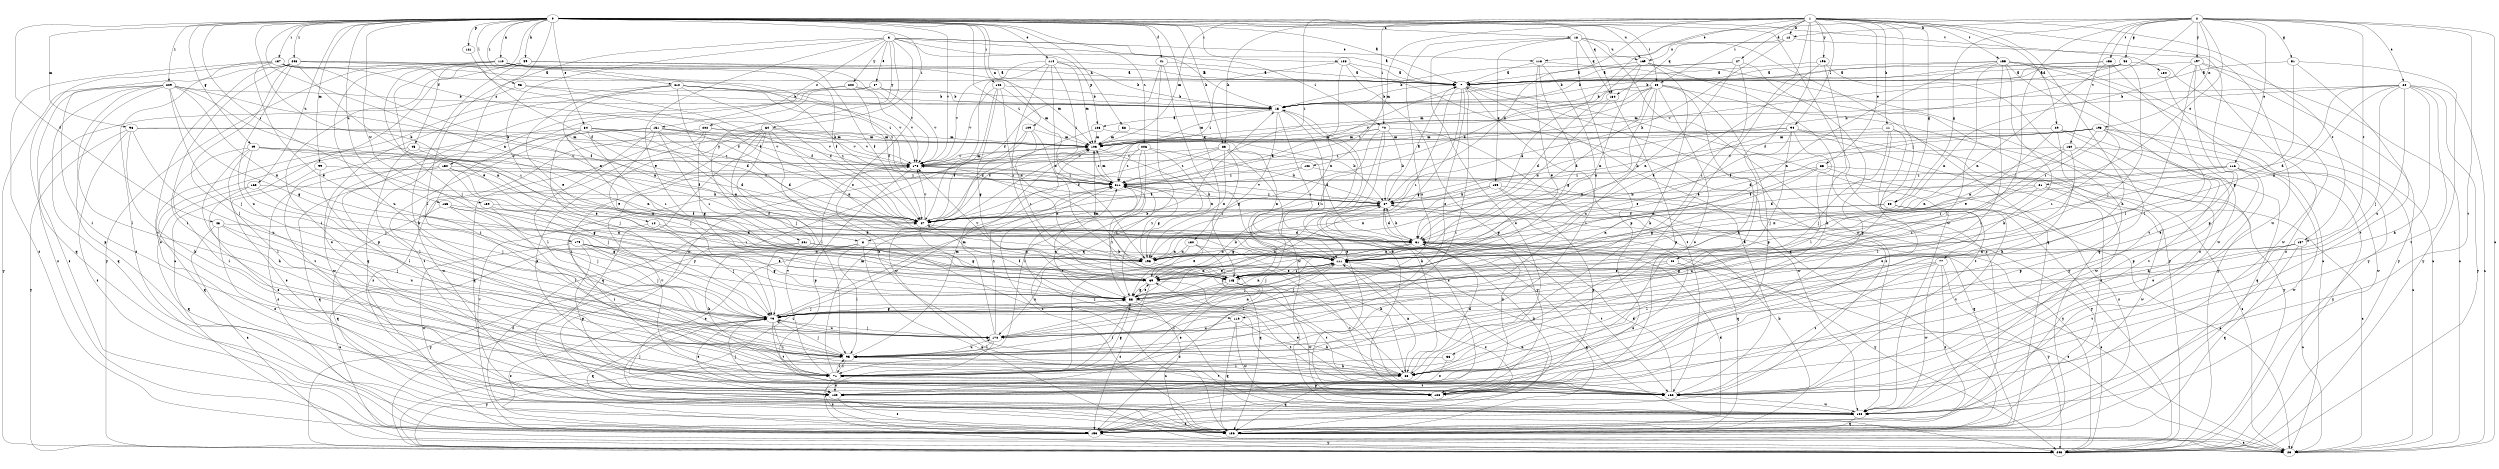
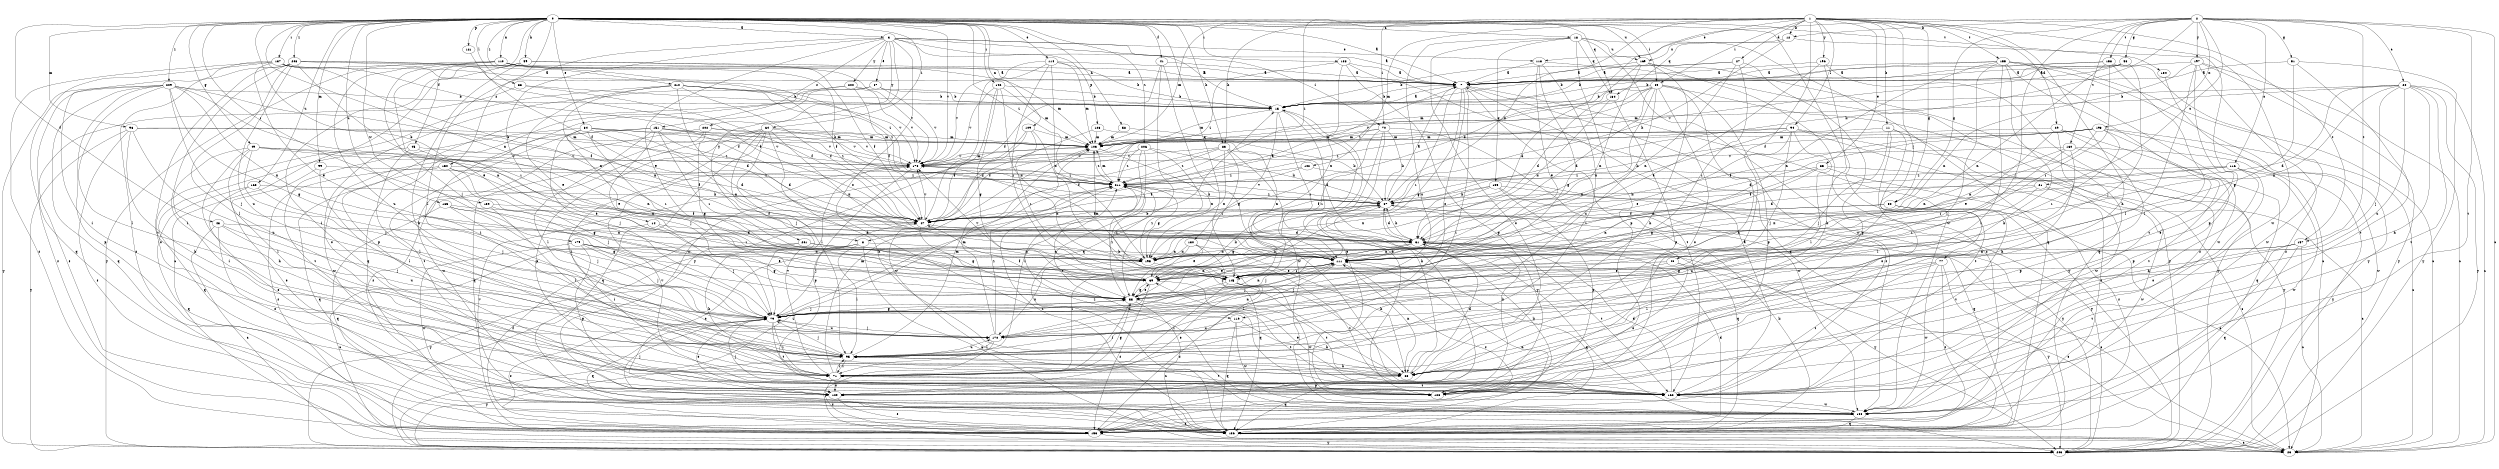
none -> (720, 28)
(520, 85) -> (520, 85)
(1188, 115) -> (1361, 105)
(1076, 151) -> none
none -> (849, 244)
(2227, 286) -> (2237, 260)
(1448, 357) -> none
